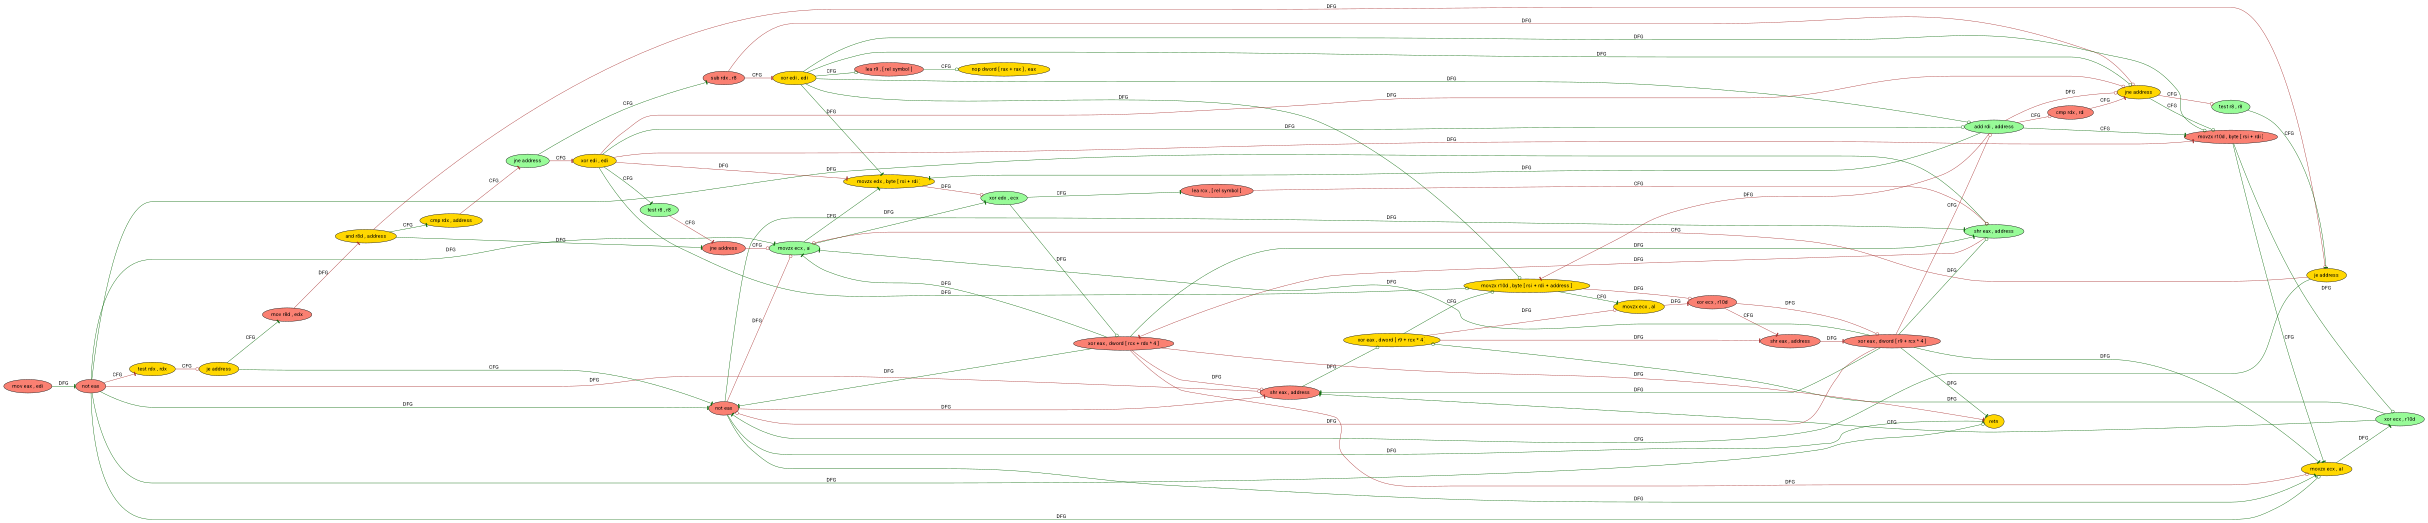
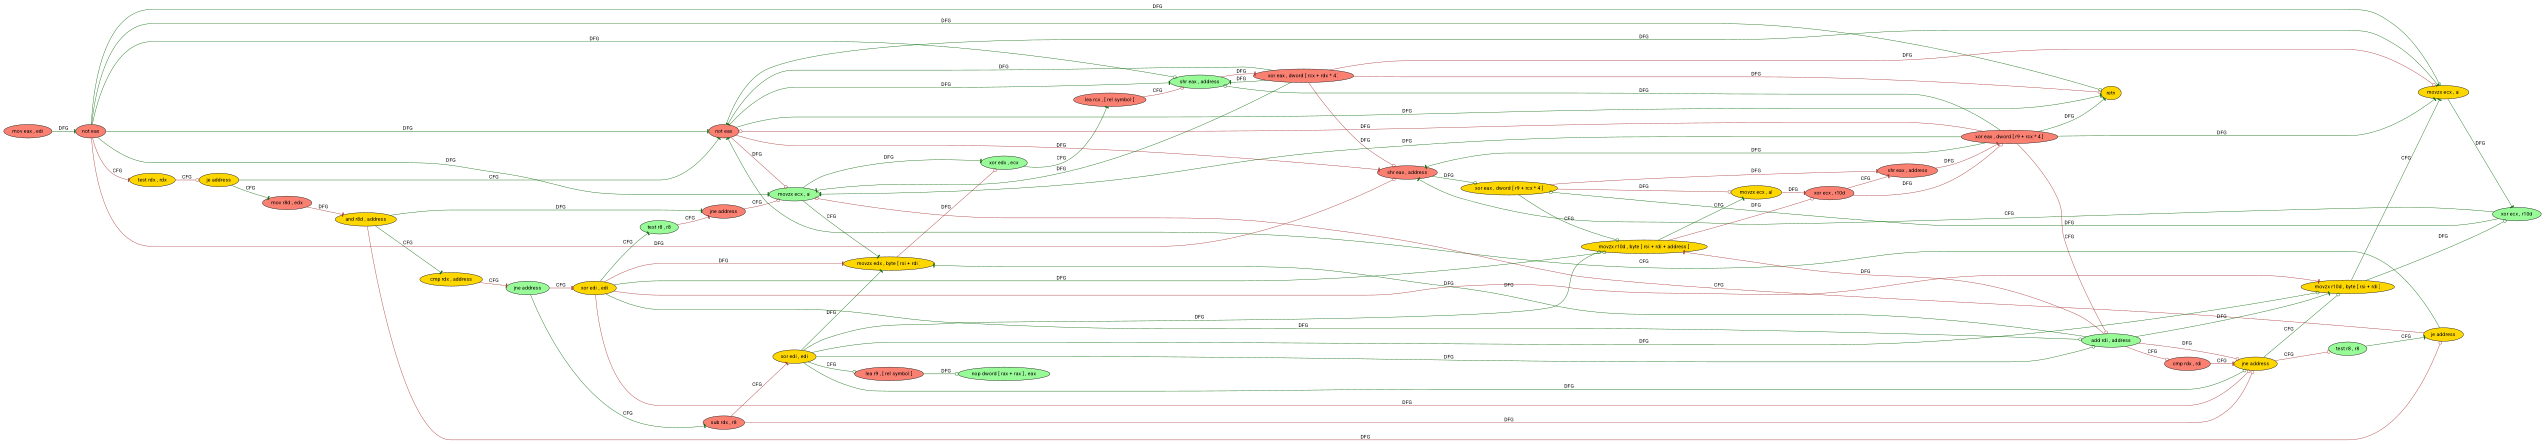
(946, 67) -> (946, 371)
(1004, 69) -> (1004, 374)
(2105, 129) -> (2222, 317)
(2231, 137) -> (2348, 287)
(1060, 266) -> none
(1573, 376) -> (1726, 77)
